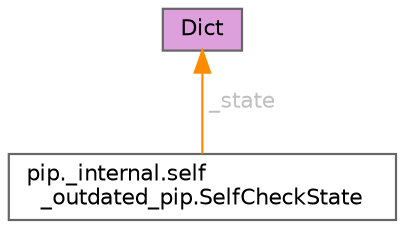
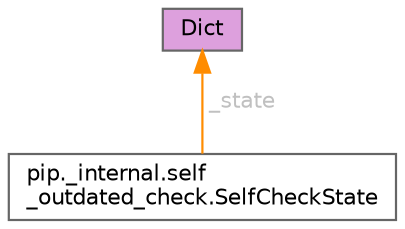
(202, 187) -> (202, 187)
